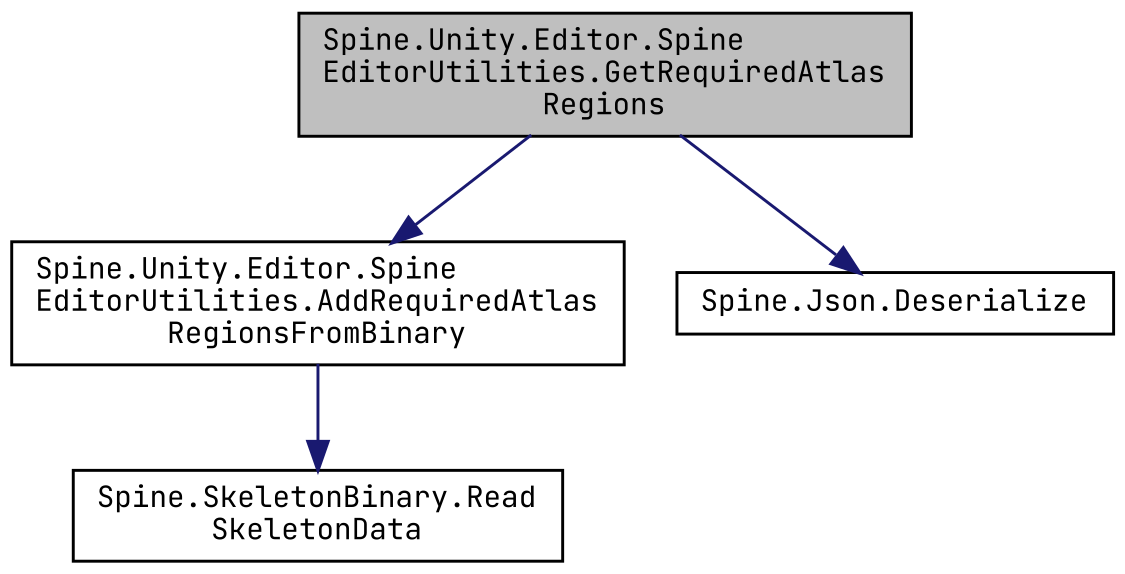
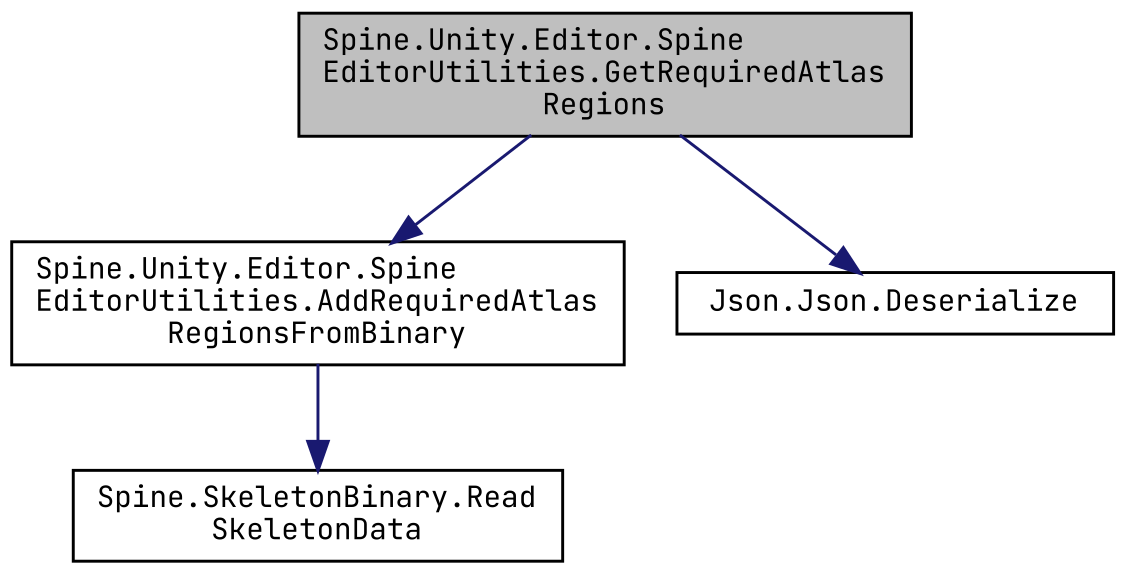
(895, 303) -> (895, 303)
